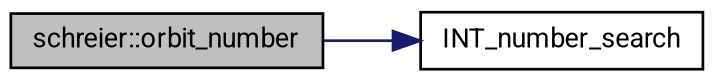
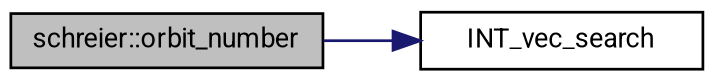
(562, 41) -> (562, 41)
